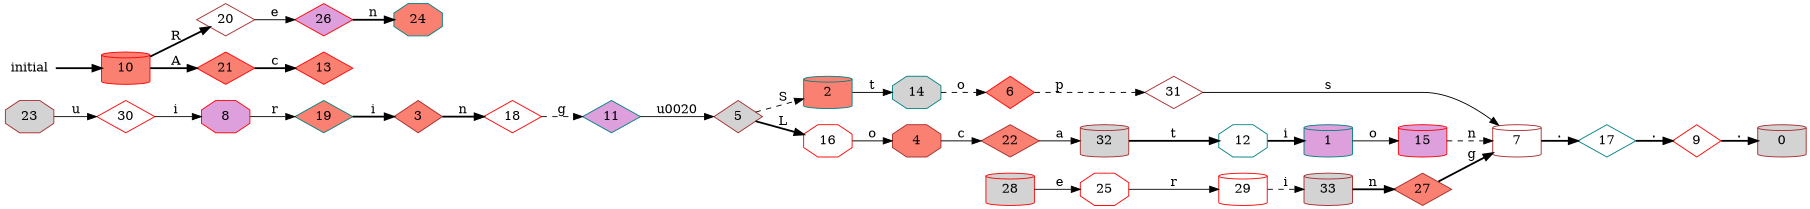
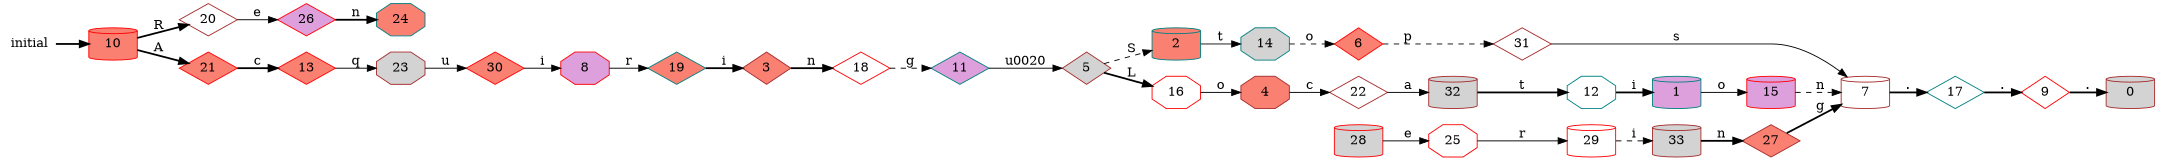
none -> (351, 68)
(126, 117) -> (495, 68)
(1010, 141) -> (1359, 92)
